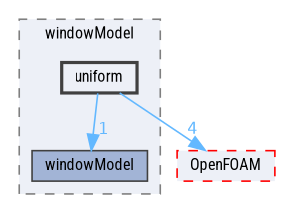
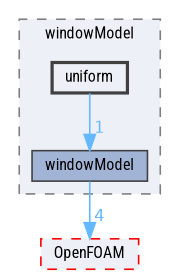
(150, 114) -> (90, 204)
